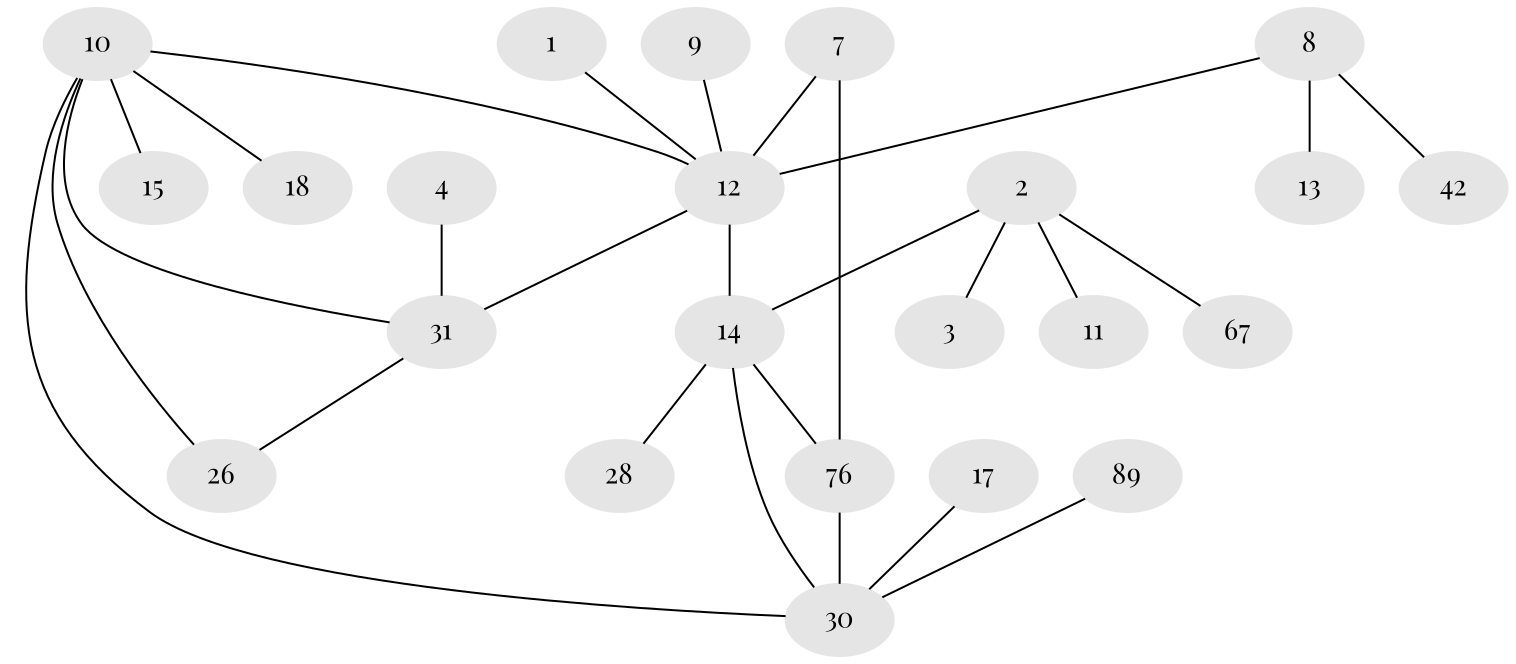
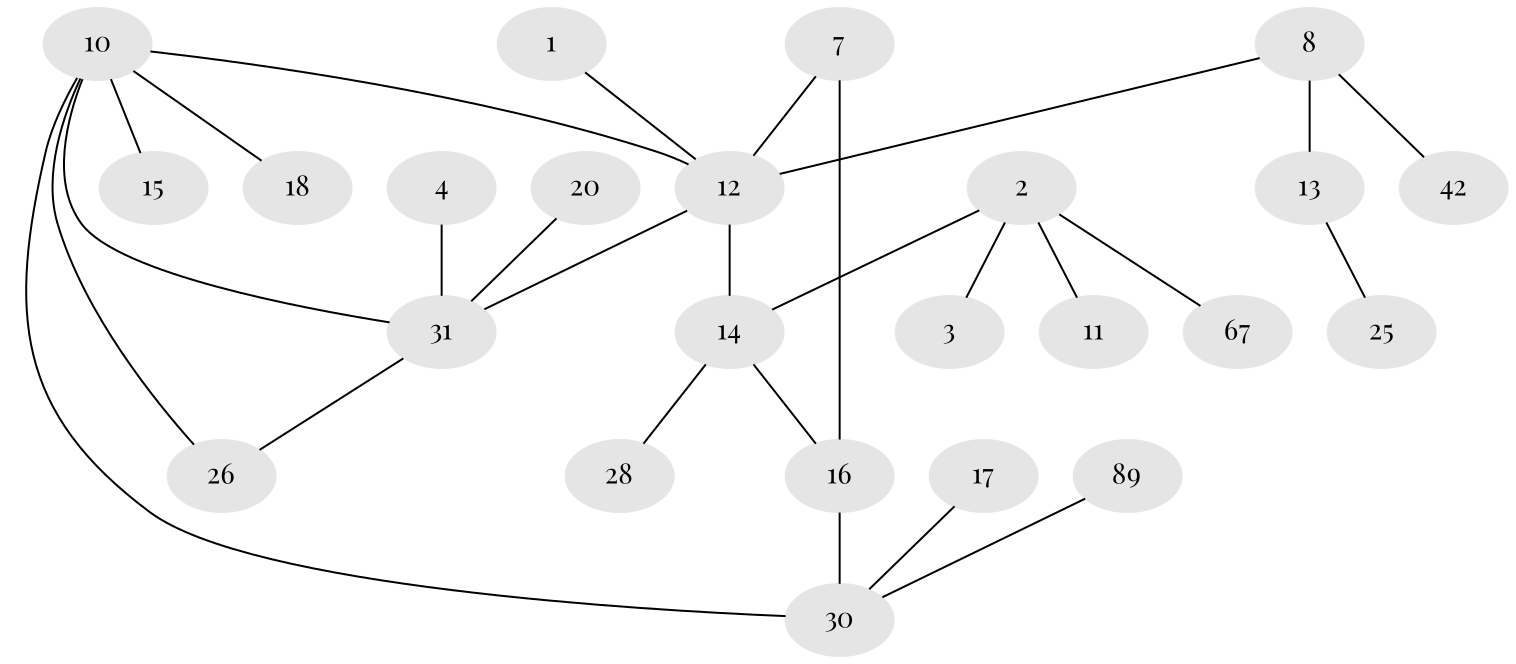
(696, 44) -> none
none -> (586, 188)
none -> (1382, 332)
(840, 476) -> (840, 476)
(757, 484) -> none
